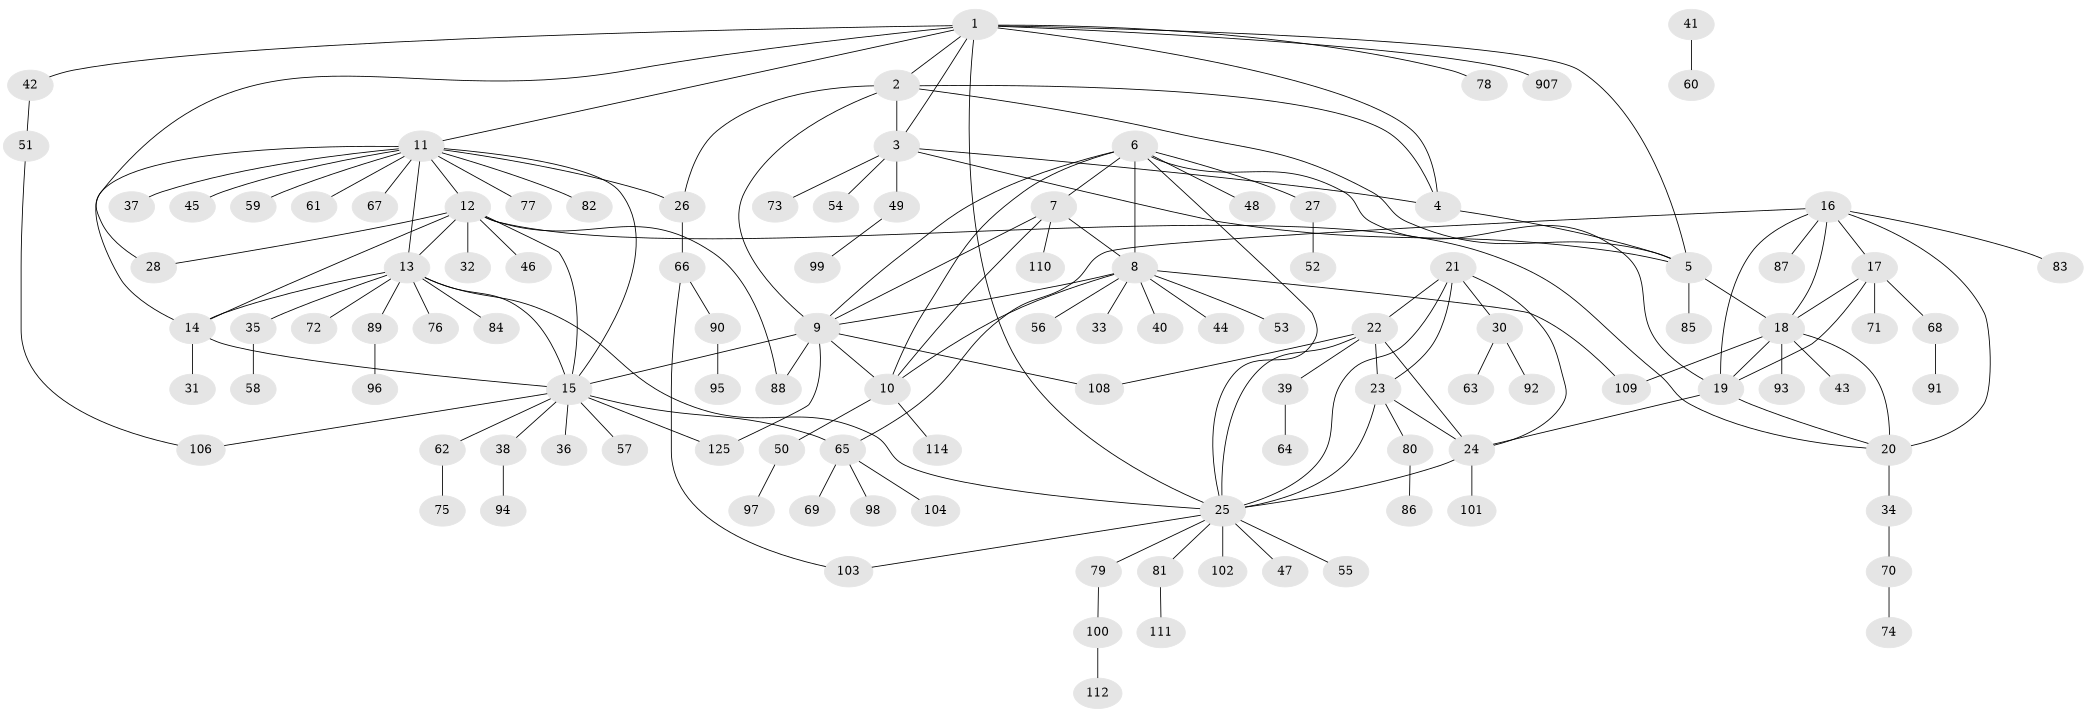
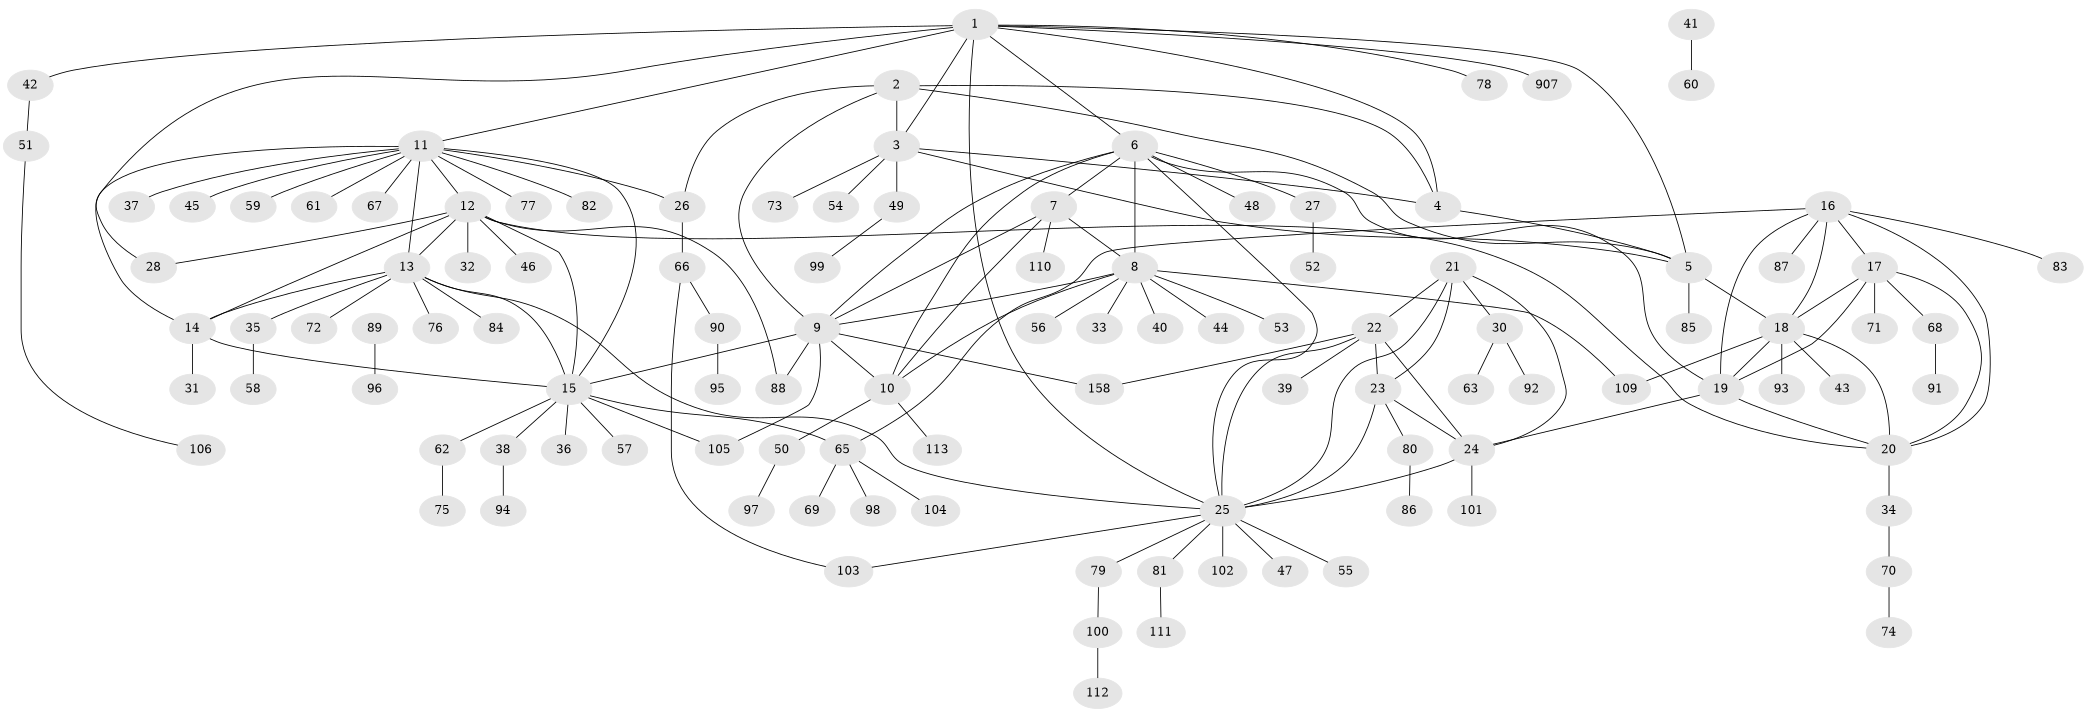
(936, 55) -> (1049, 80)
(391, 298) -> none
none -> (1981, 352)
(1099, 389) -> (1099, 389)
(386, 420) -> none
(719, 450) -> (719, 450)
(937, 450) -> (937, 450)
(1285, 450) -> none
